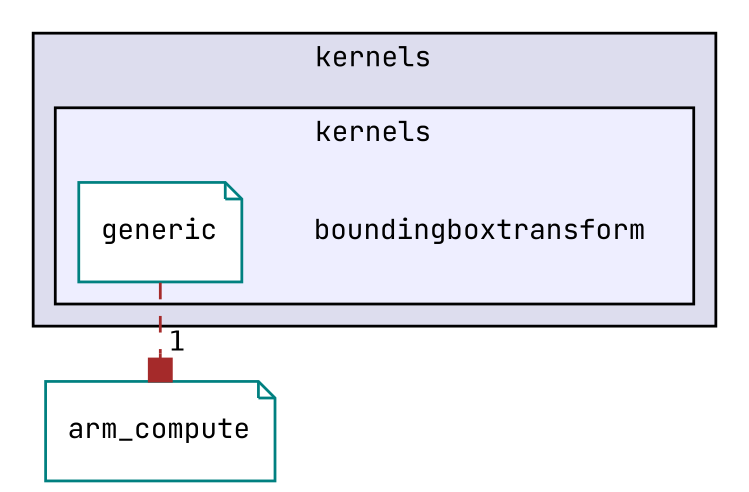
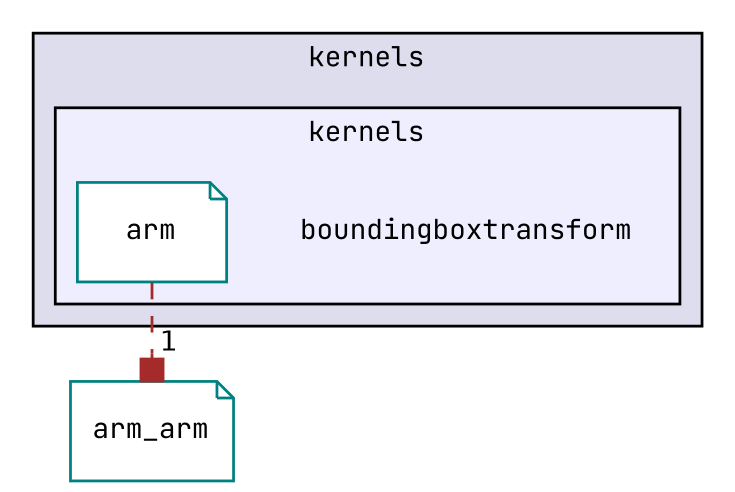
(160, 232) -> (152, 232)
(160, 431) -> (152, 431)
